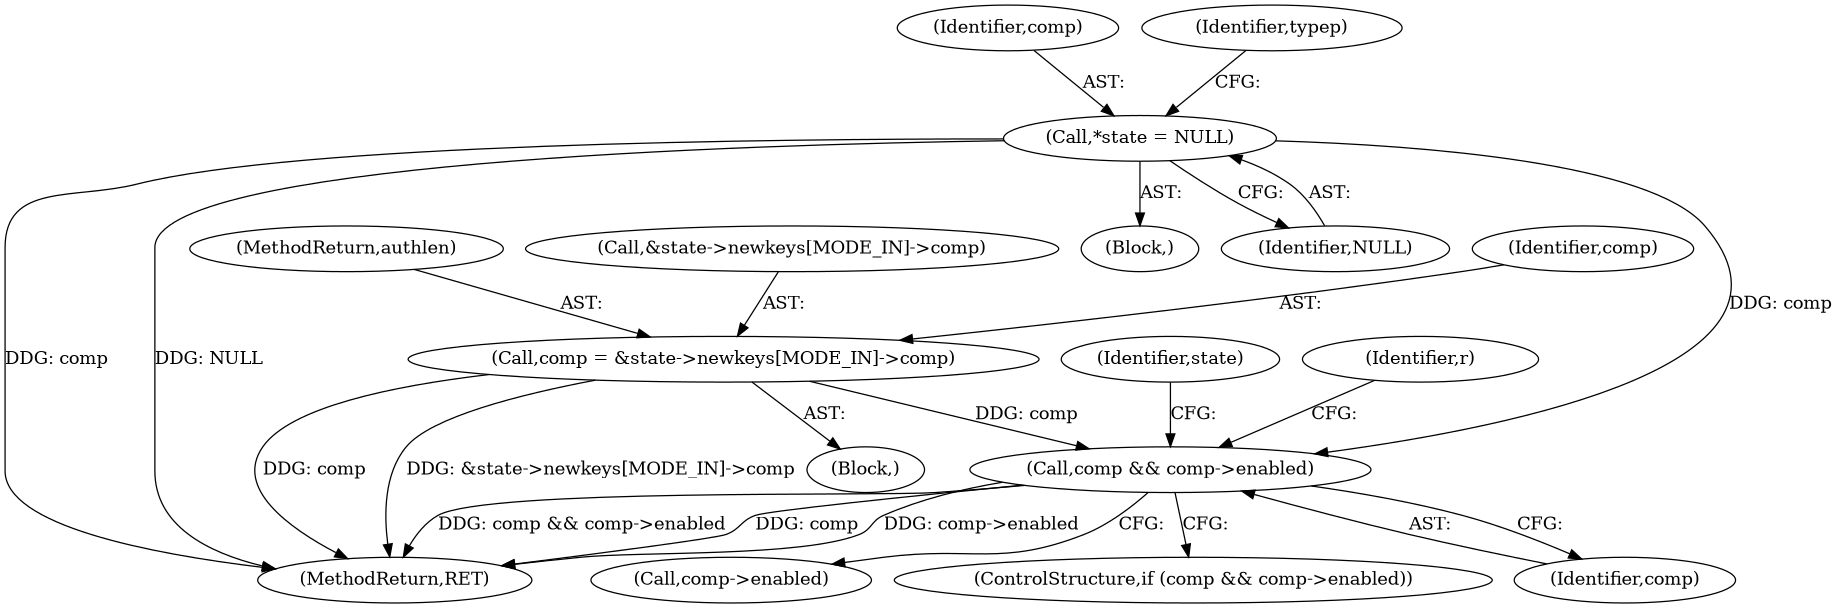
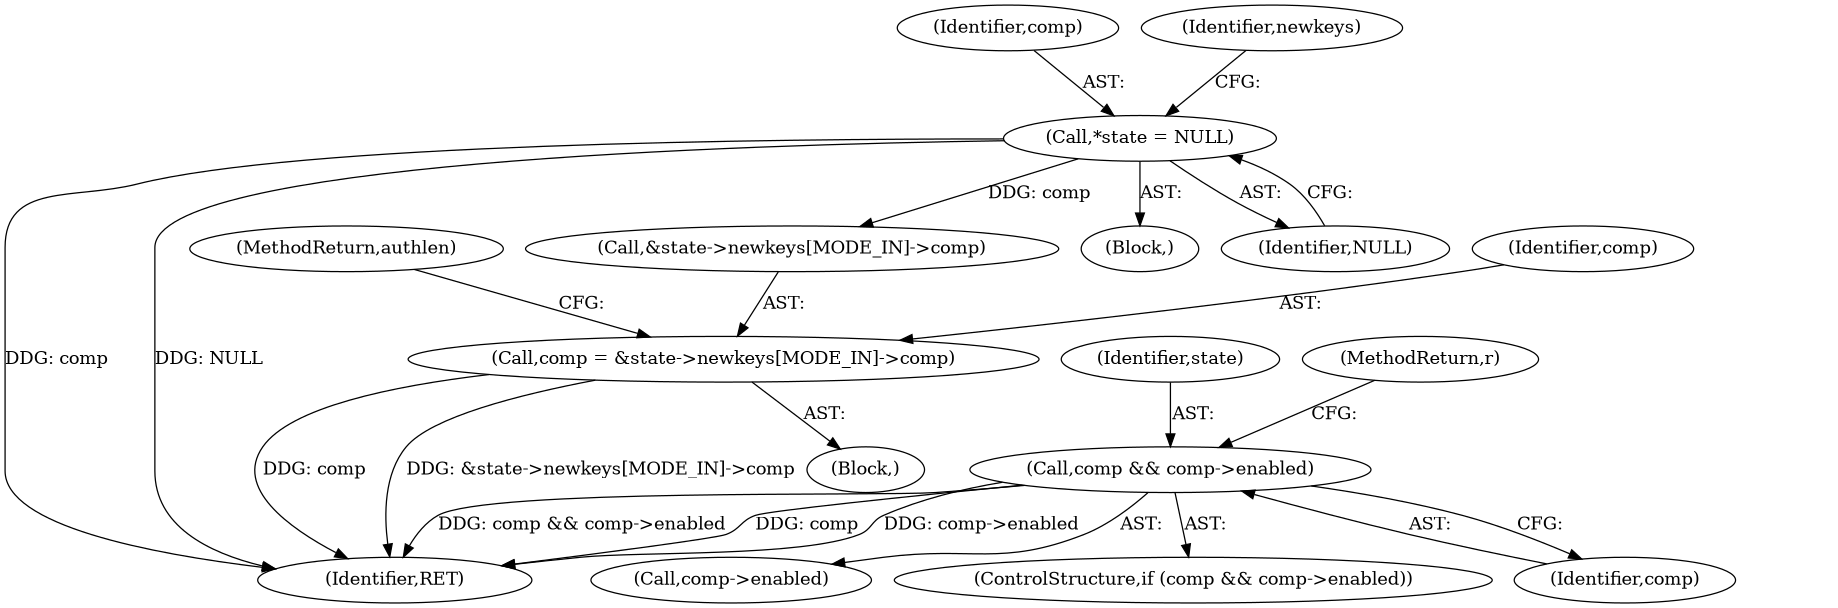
(1272, 28) -> (1272, 28)
(1264, 194) -> (1264, 194)
(1333, 194) -> (1333, 194)
(1723, 261) -> (975, 191)
(585, 304) -> (585, 304)
(1421, 359) -> (1421, 359)
(943, 414) -> none
(1196, 414) -> (1196, 414)
(1144, 525) -> (1144, 525)
(1209, 525) -> (1209, 525)
(395, 580) -> (395, 580)
